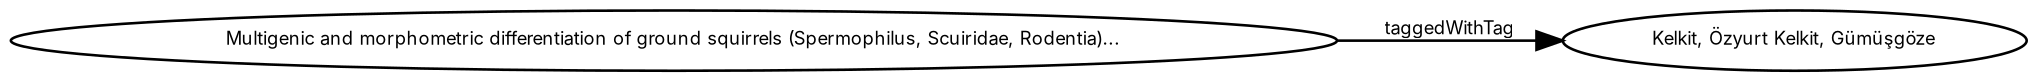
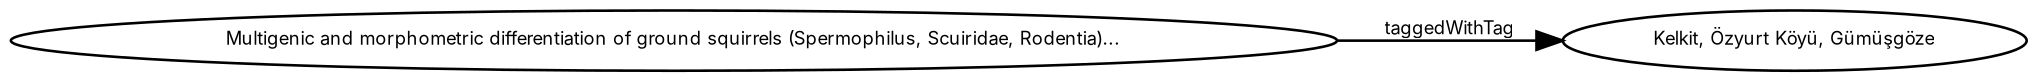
(1795, 41) -> (1795, 41)
